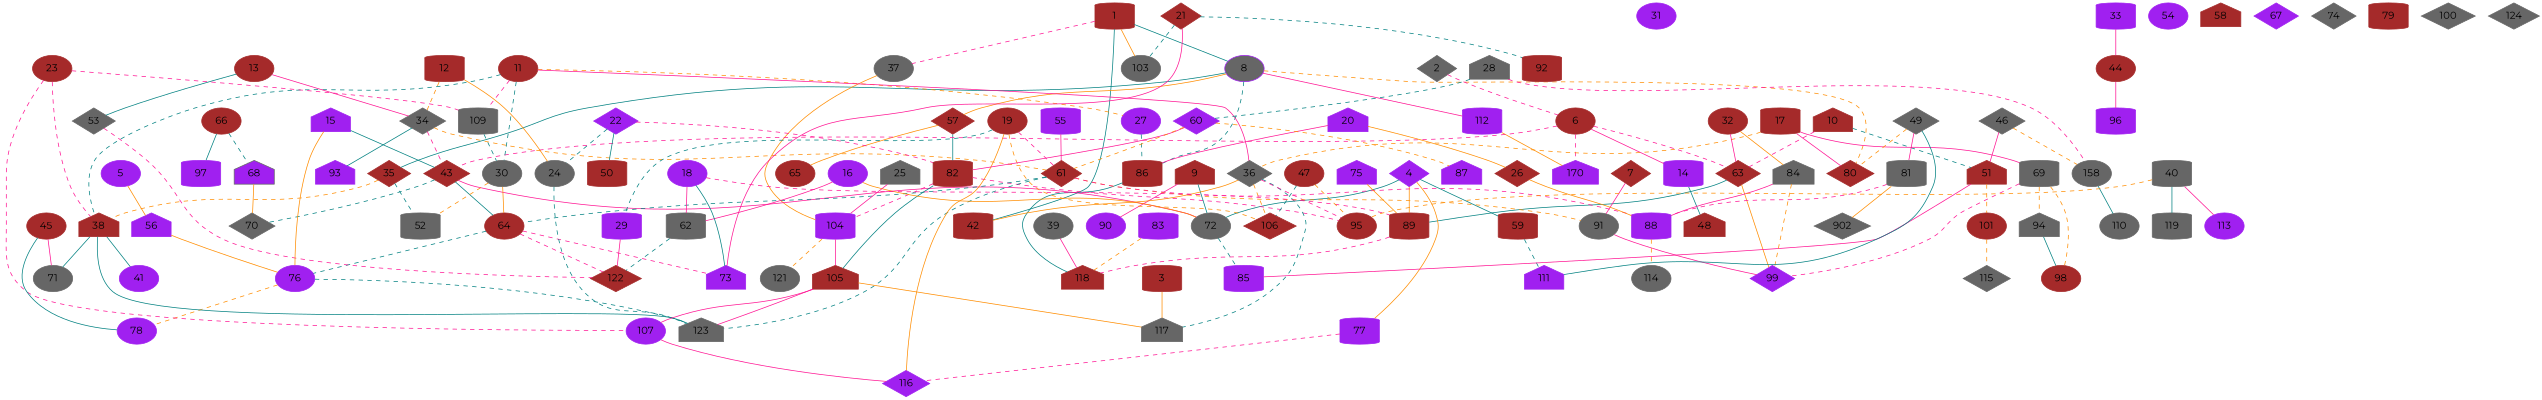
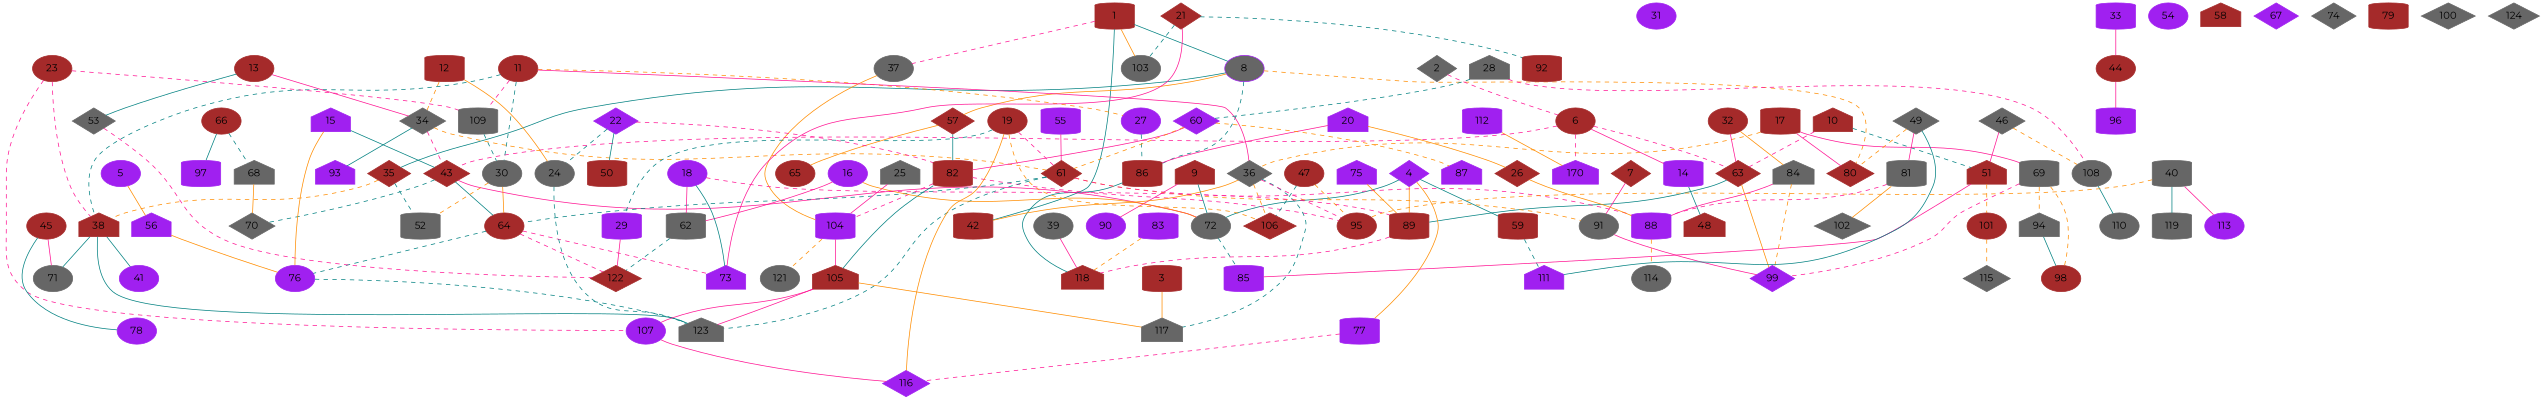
(1363, 95) -> none
(254, 174) -> (254, 174)
(2092, 174) -> (2092, 174)
(1842, 226) -> (1842, 226)
(216, 305) -> none
